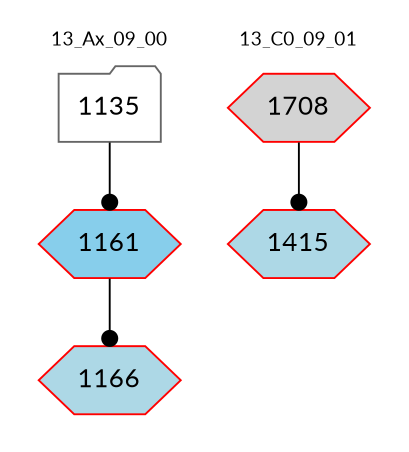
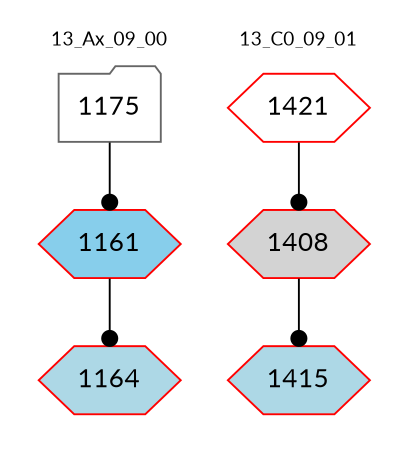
(110, 108) -> (110, 108)
(299, 108) -> (299, 244)
none -> (299, 108)
(110, 380) -> (110, 380)
